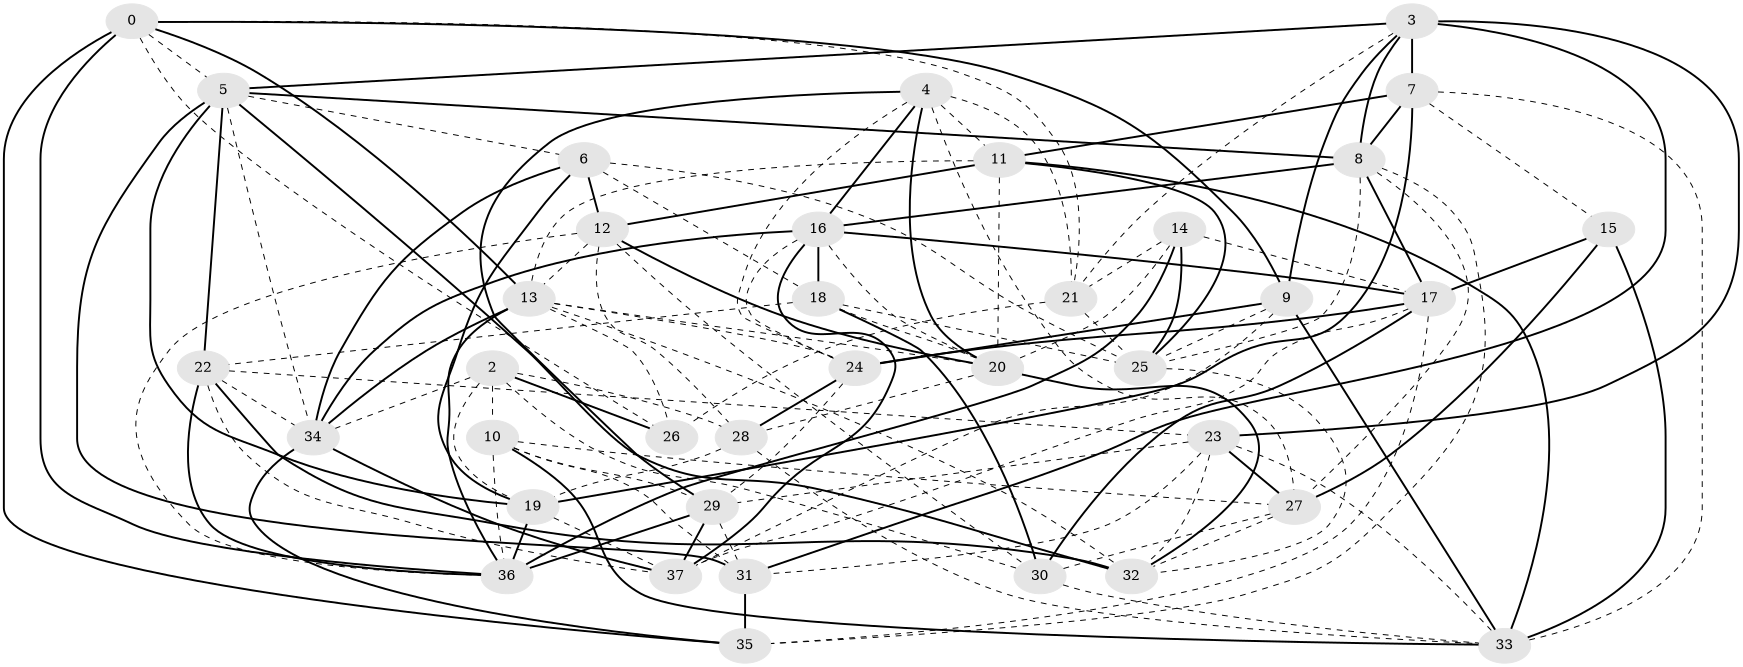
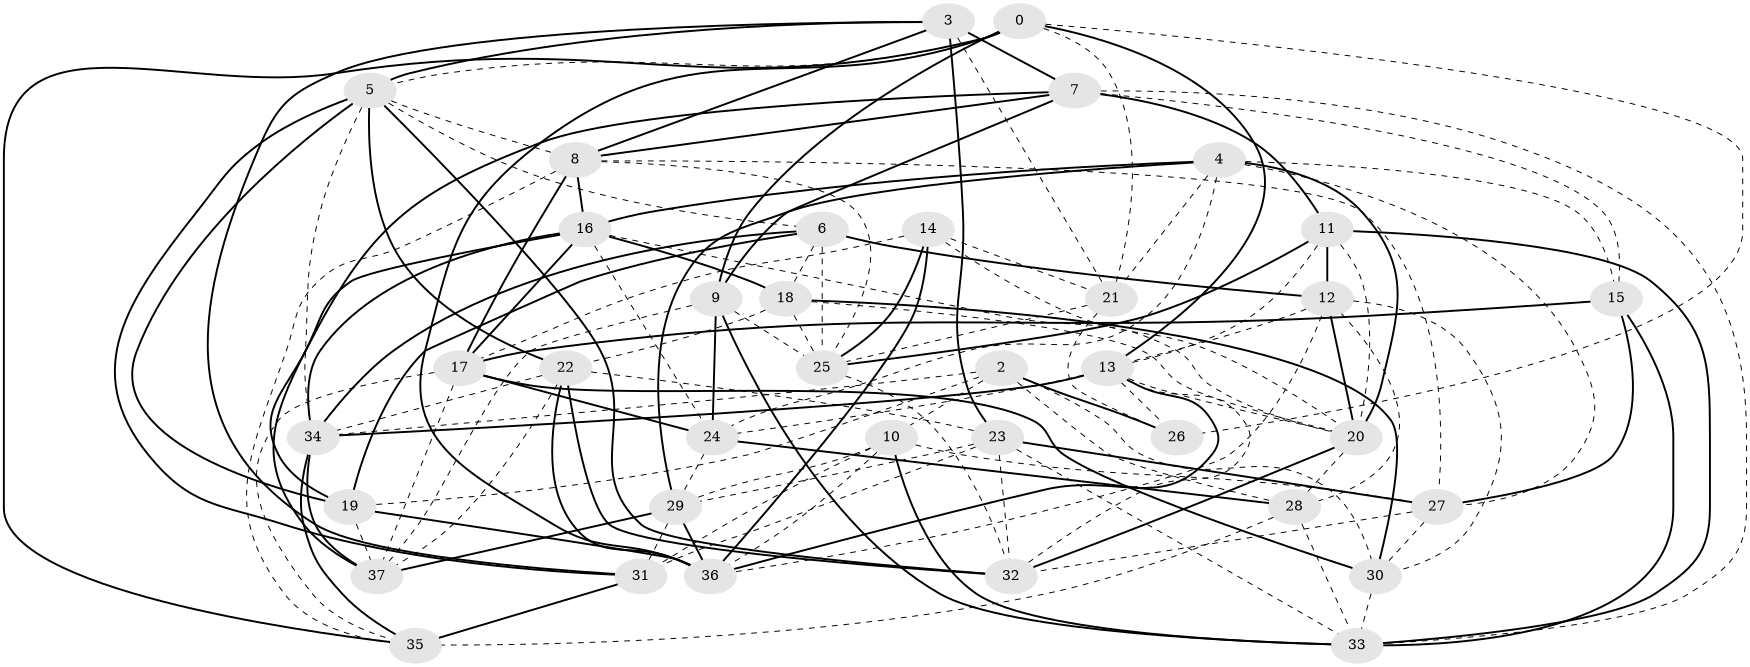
(791, 125) -> (471, 128)
(963, 125) -> (1454, 177)
(1322, 148) -> (877, 174)
(600, 482) -> (865, 622)
